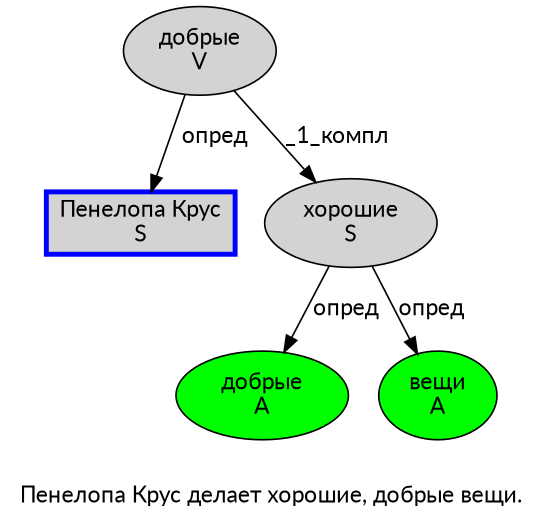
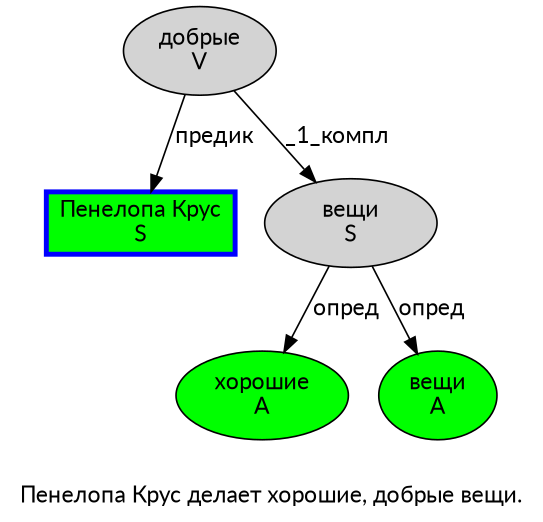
(215, 137) -> (215, 137)
(141, 223) -> (141, 223)
(351, 223) -> (351, 223)
(262, 395) -> (262, 395)
